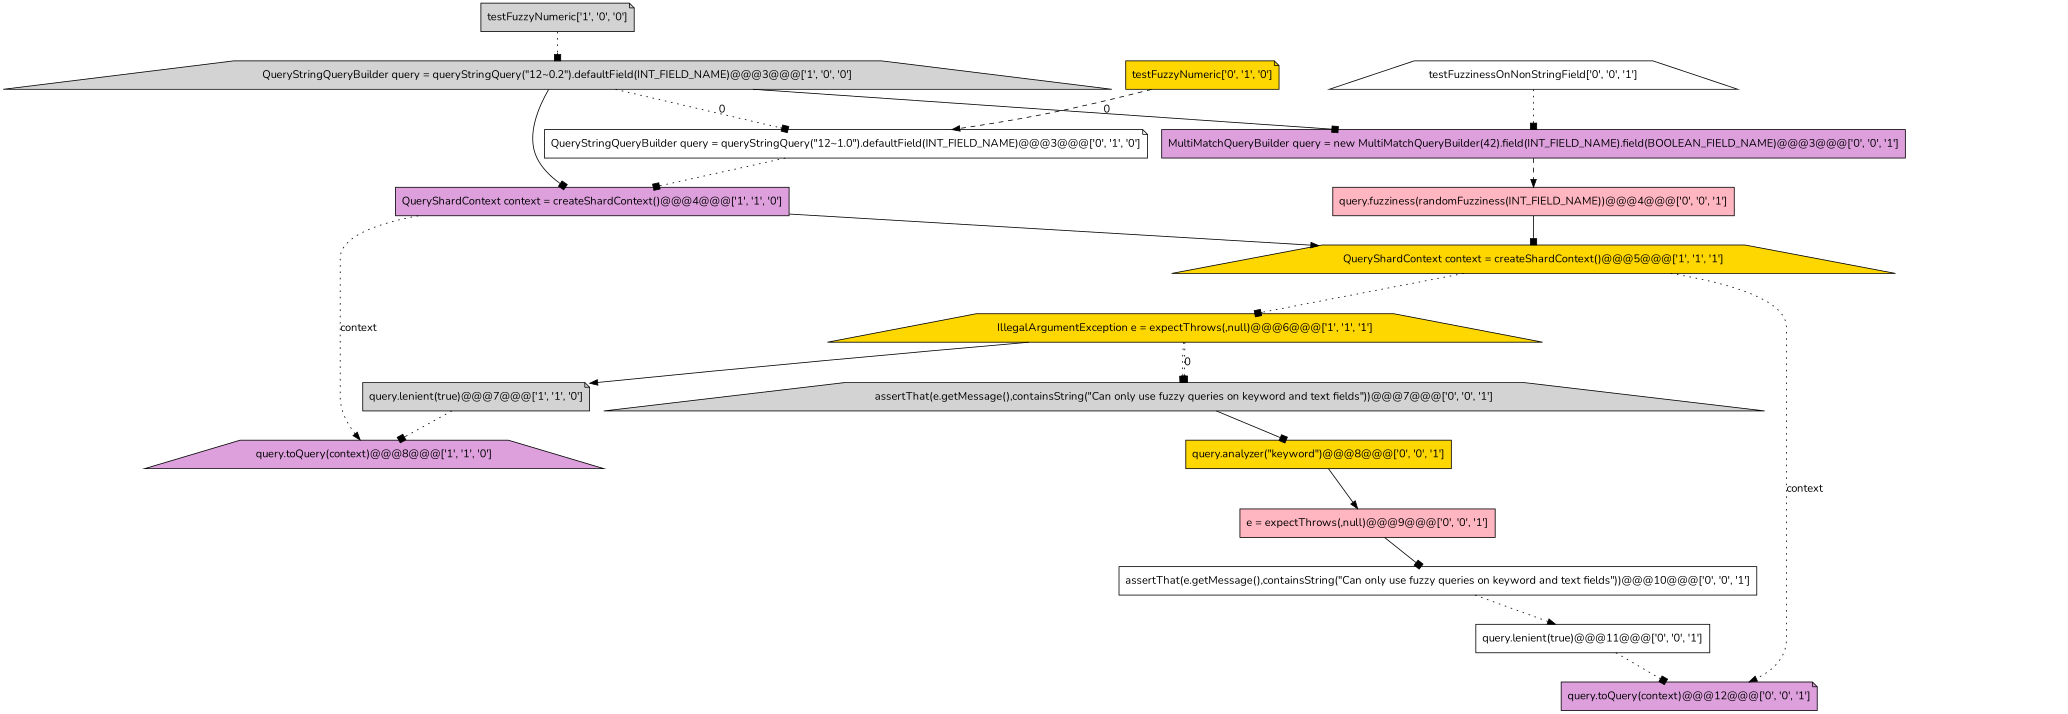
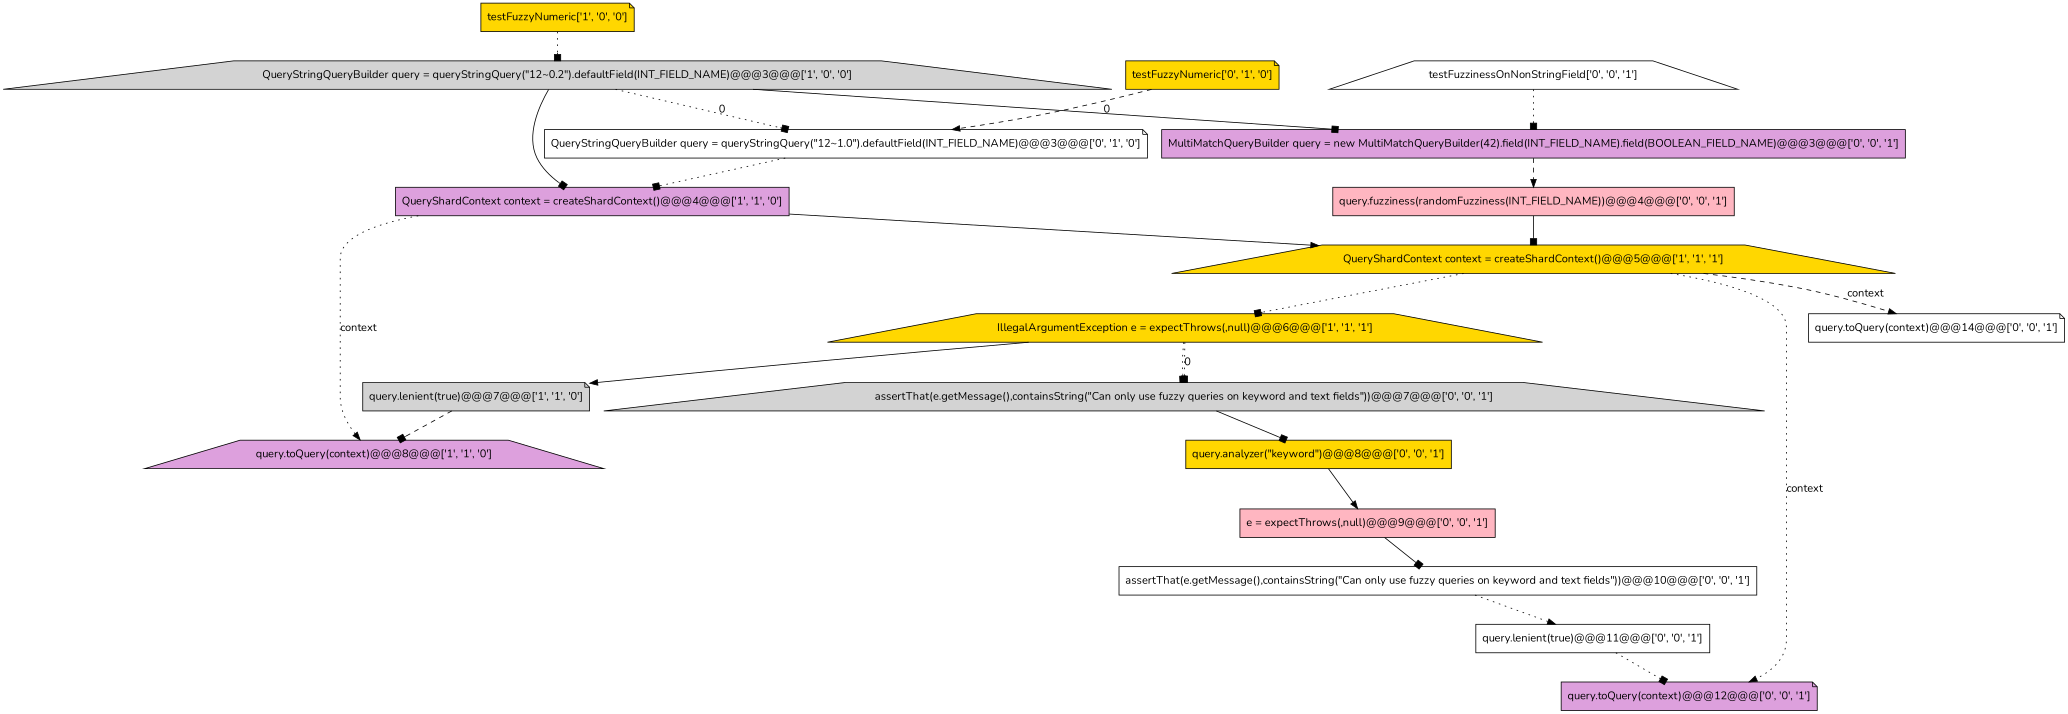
(558, 17) -> (558, 17)
none -> (1937, 328)
(429, 424) -> (429, 424)
